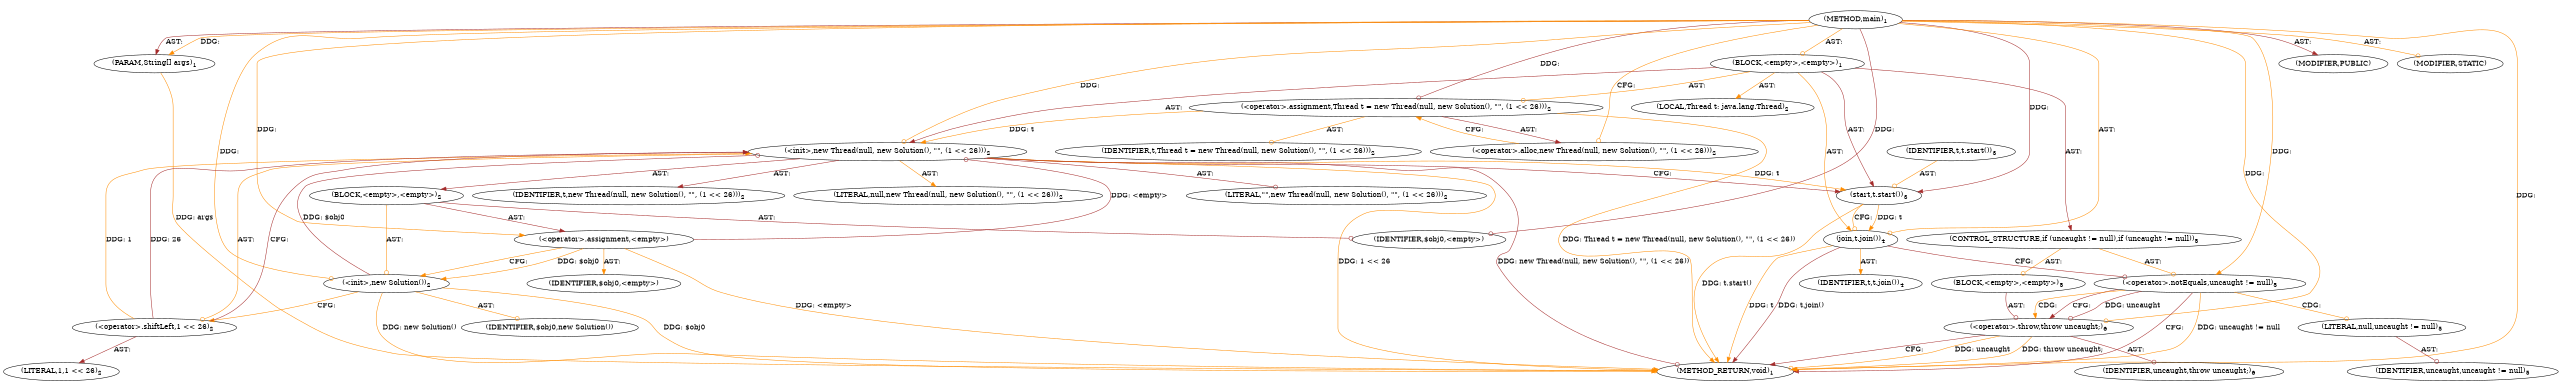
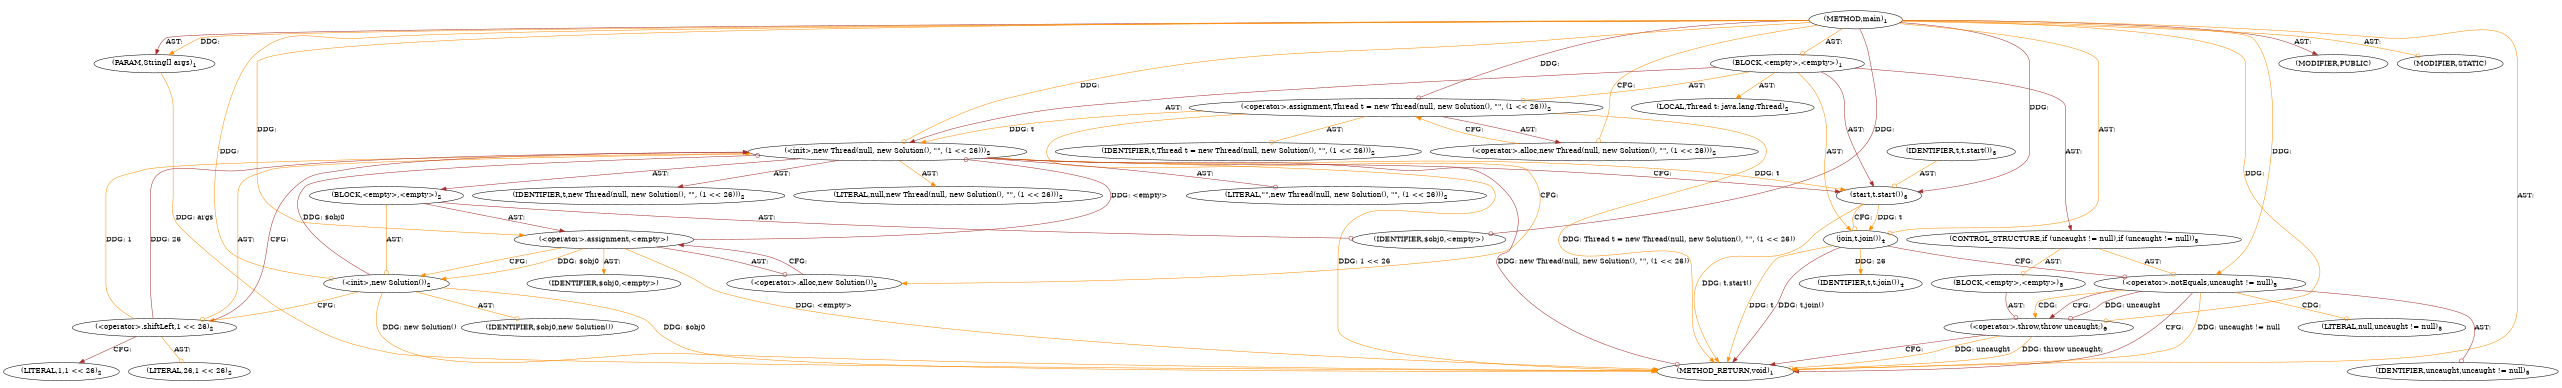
(2527, 196) -> (2527, 196)
(1870, 262) -> (1870, 262)
none -> (814, 284)
(2415, 349) -> (2400, 301)
(124, 350) -> (124, 350)
none -> (189, 372)
(2179, 372) -> none
